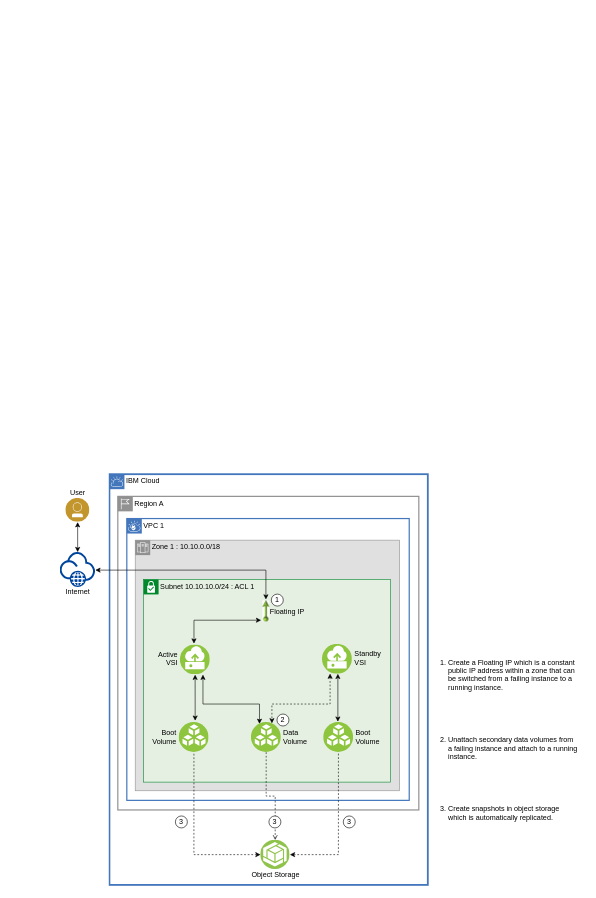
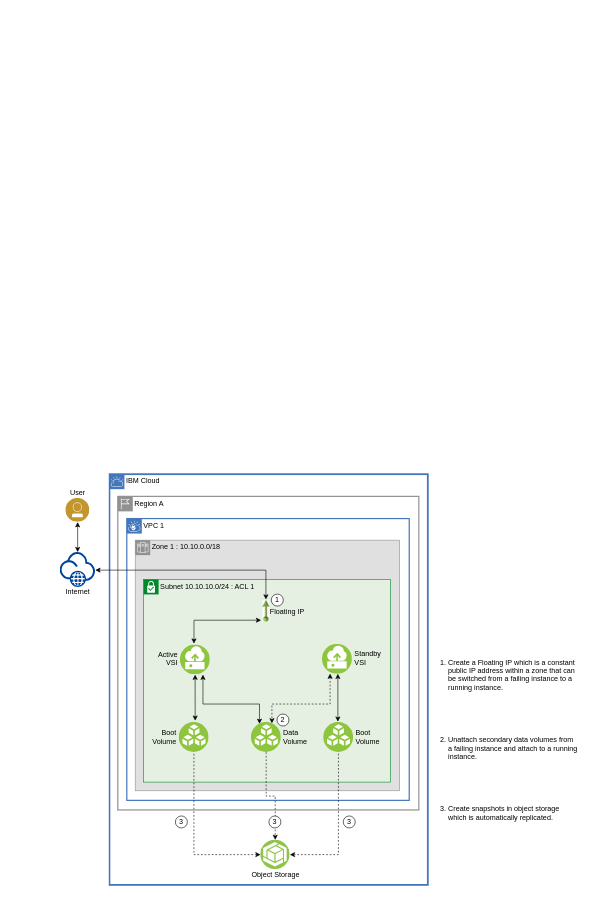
(275, 835) -> (275, 834)
